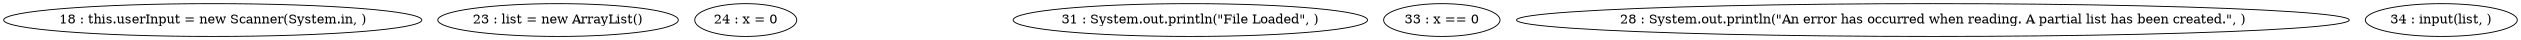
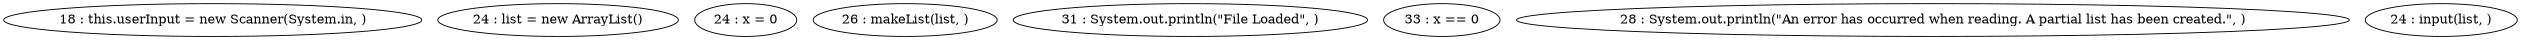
(558, 20) -> (558, 20)
none -> (905, 20)
(2441, 20) -> (2441, 20)
